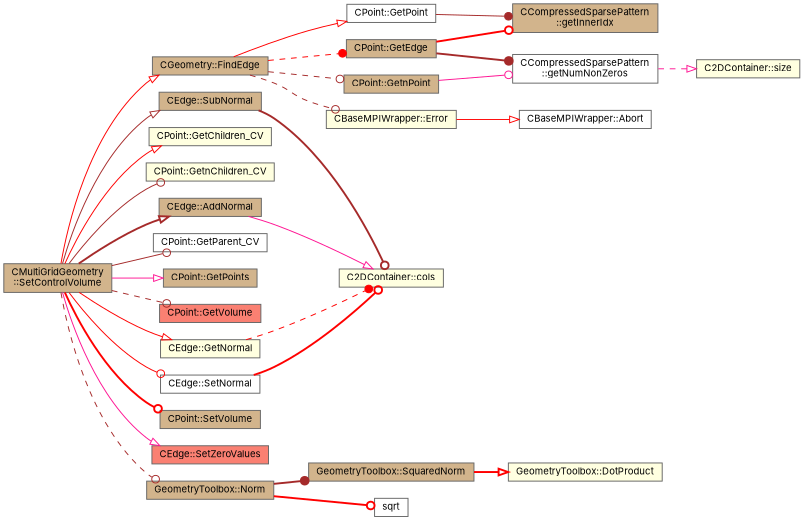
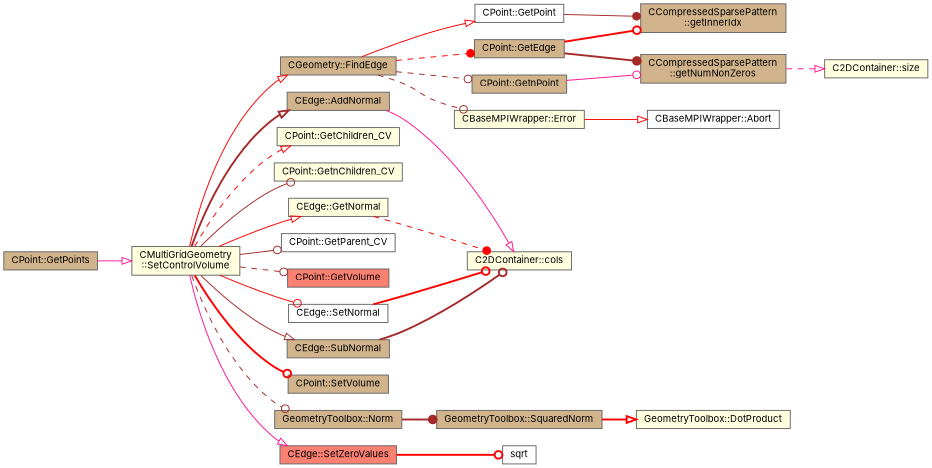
(585, 69) -> (713, 69)
(101, 201) -> (232, 192)
(58, 278) -> (186, 261)
(133, 278) -> (110, 261)
(320, 501) -> (446, 455)
